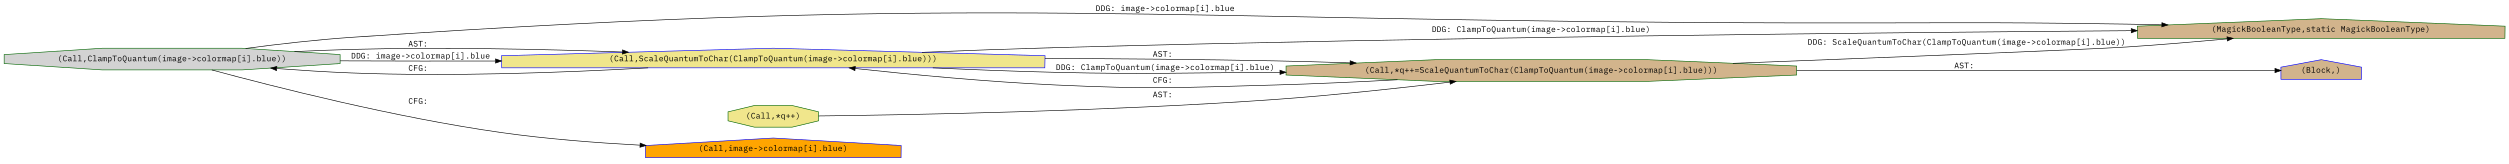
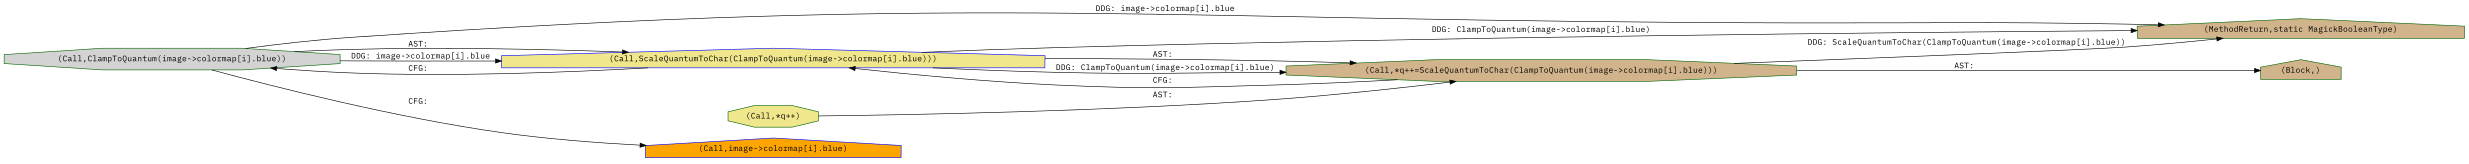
(2321, 30) -> (2301, 30)
(2321, 71) -> (2301, 71)
